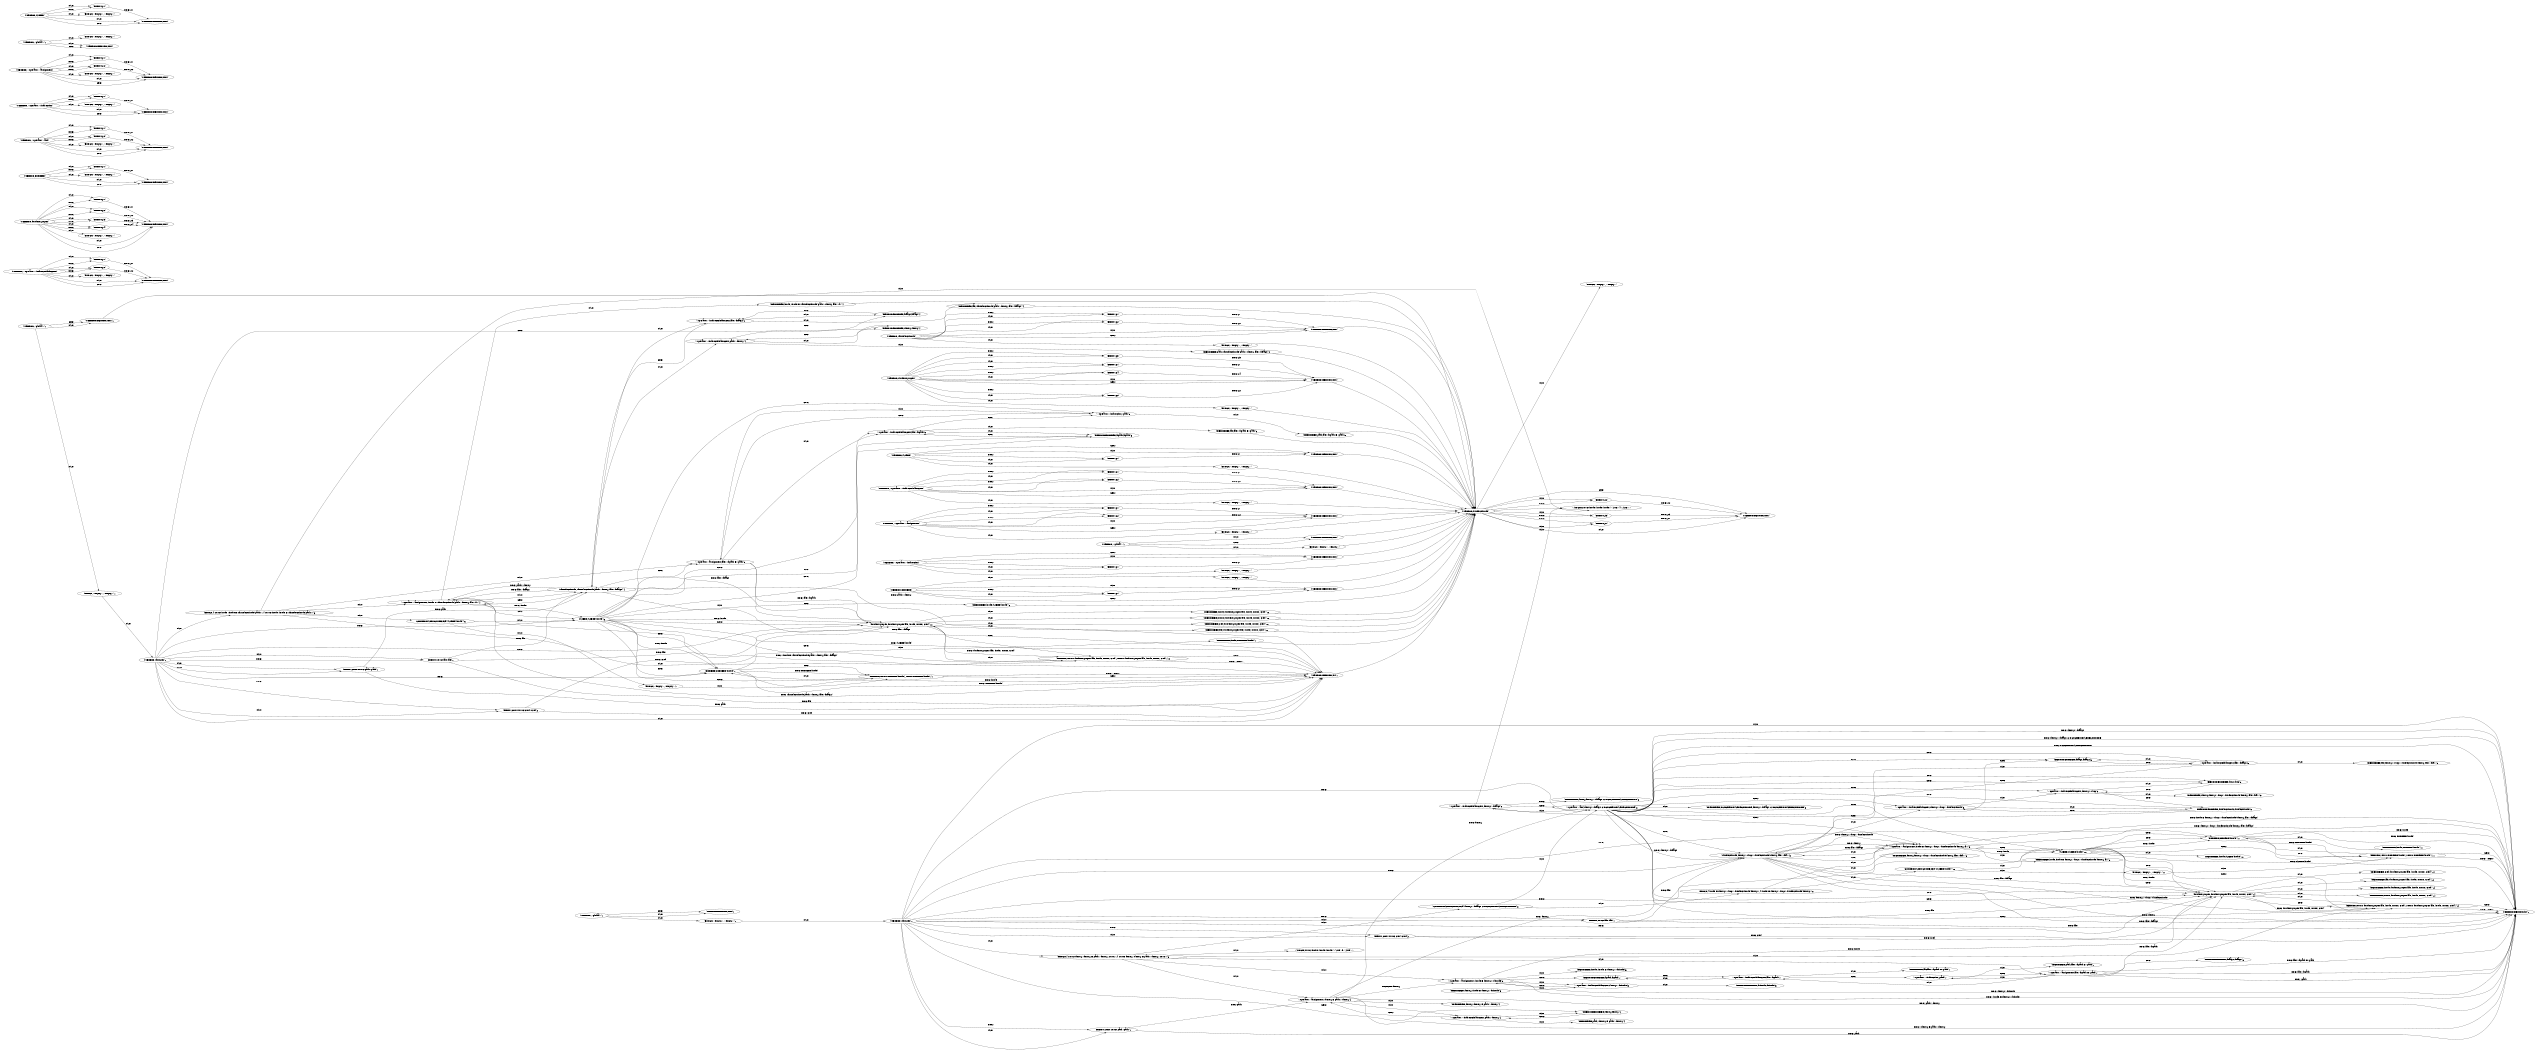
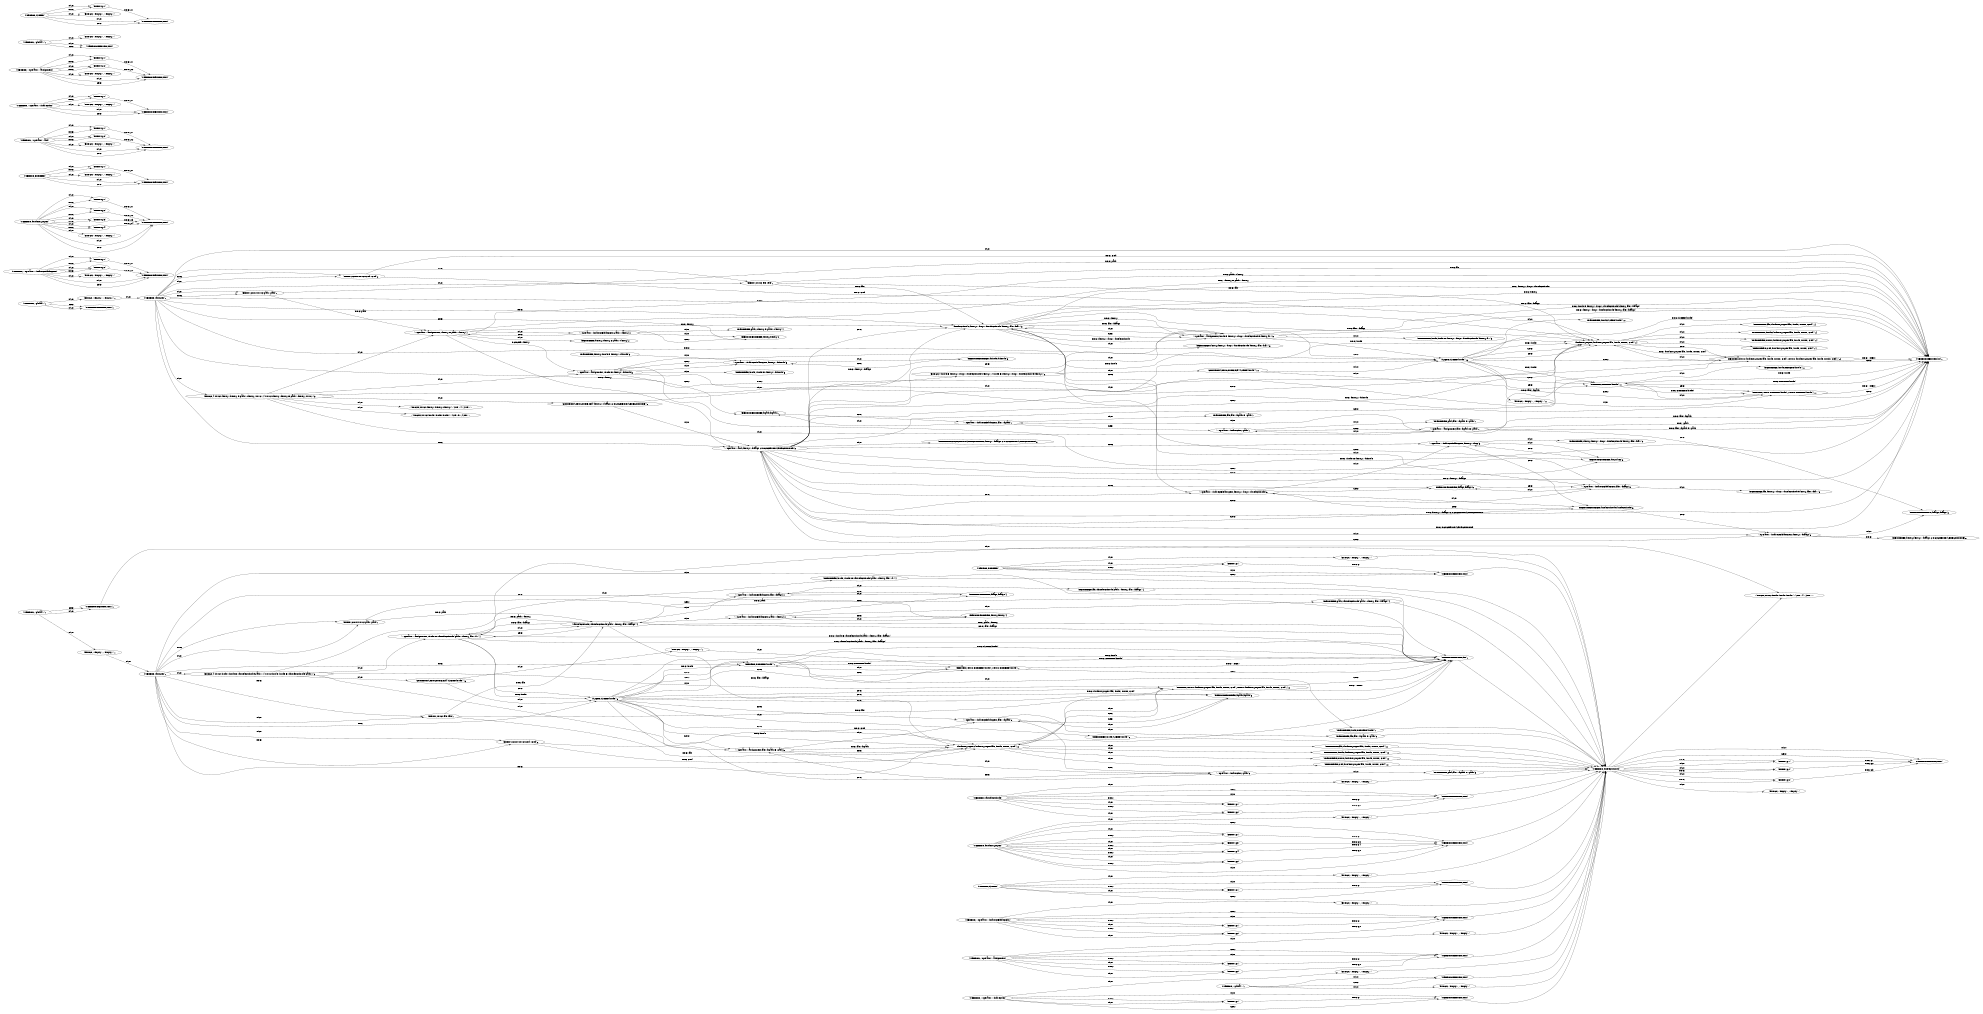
none -> (877, 368)
none -> (441, 407)
(1520, 654) -> (1869, 534)
